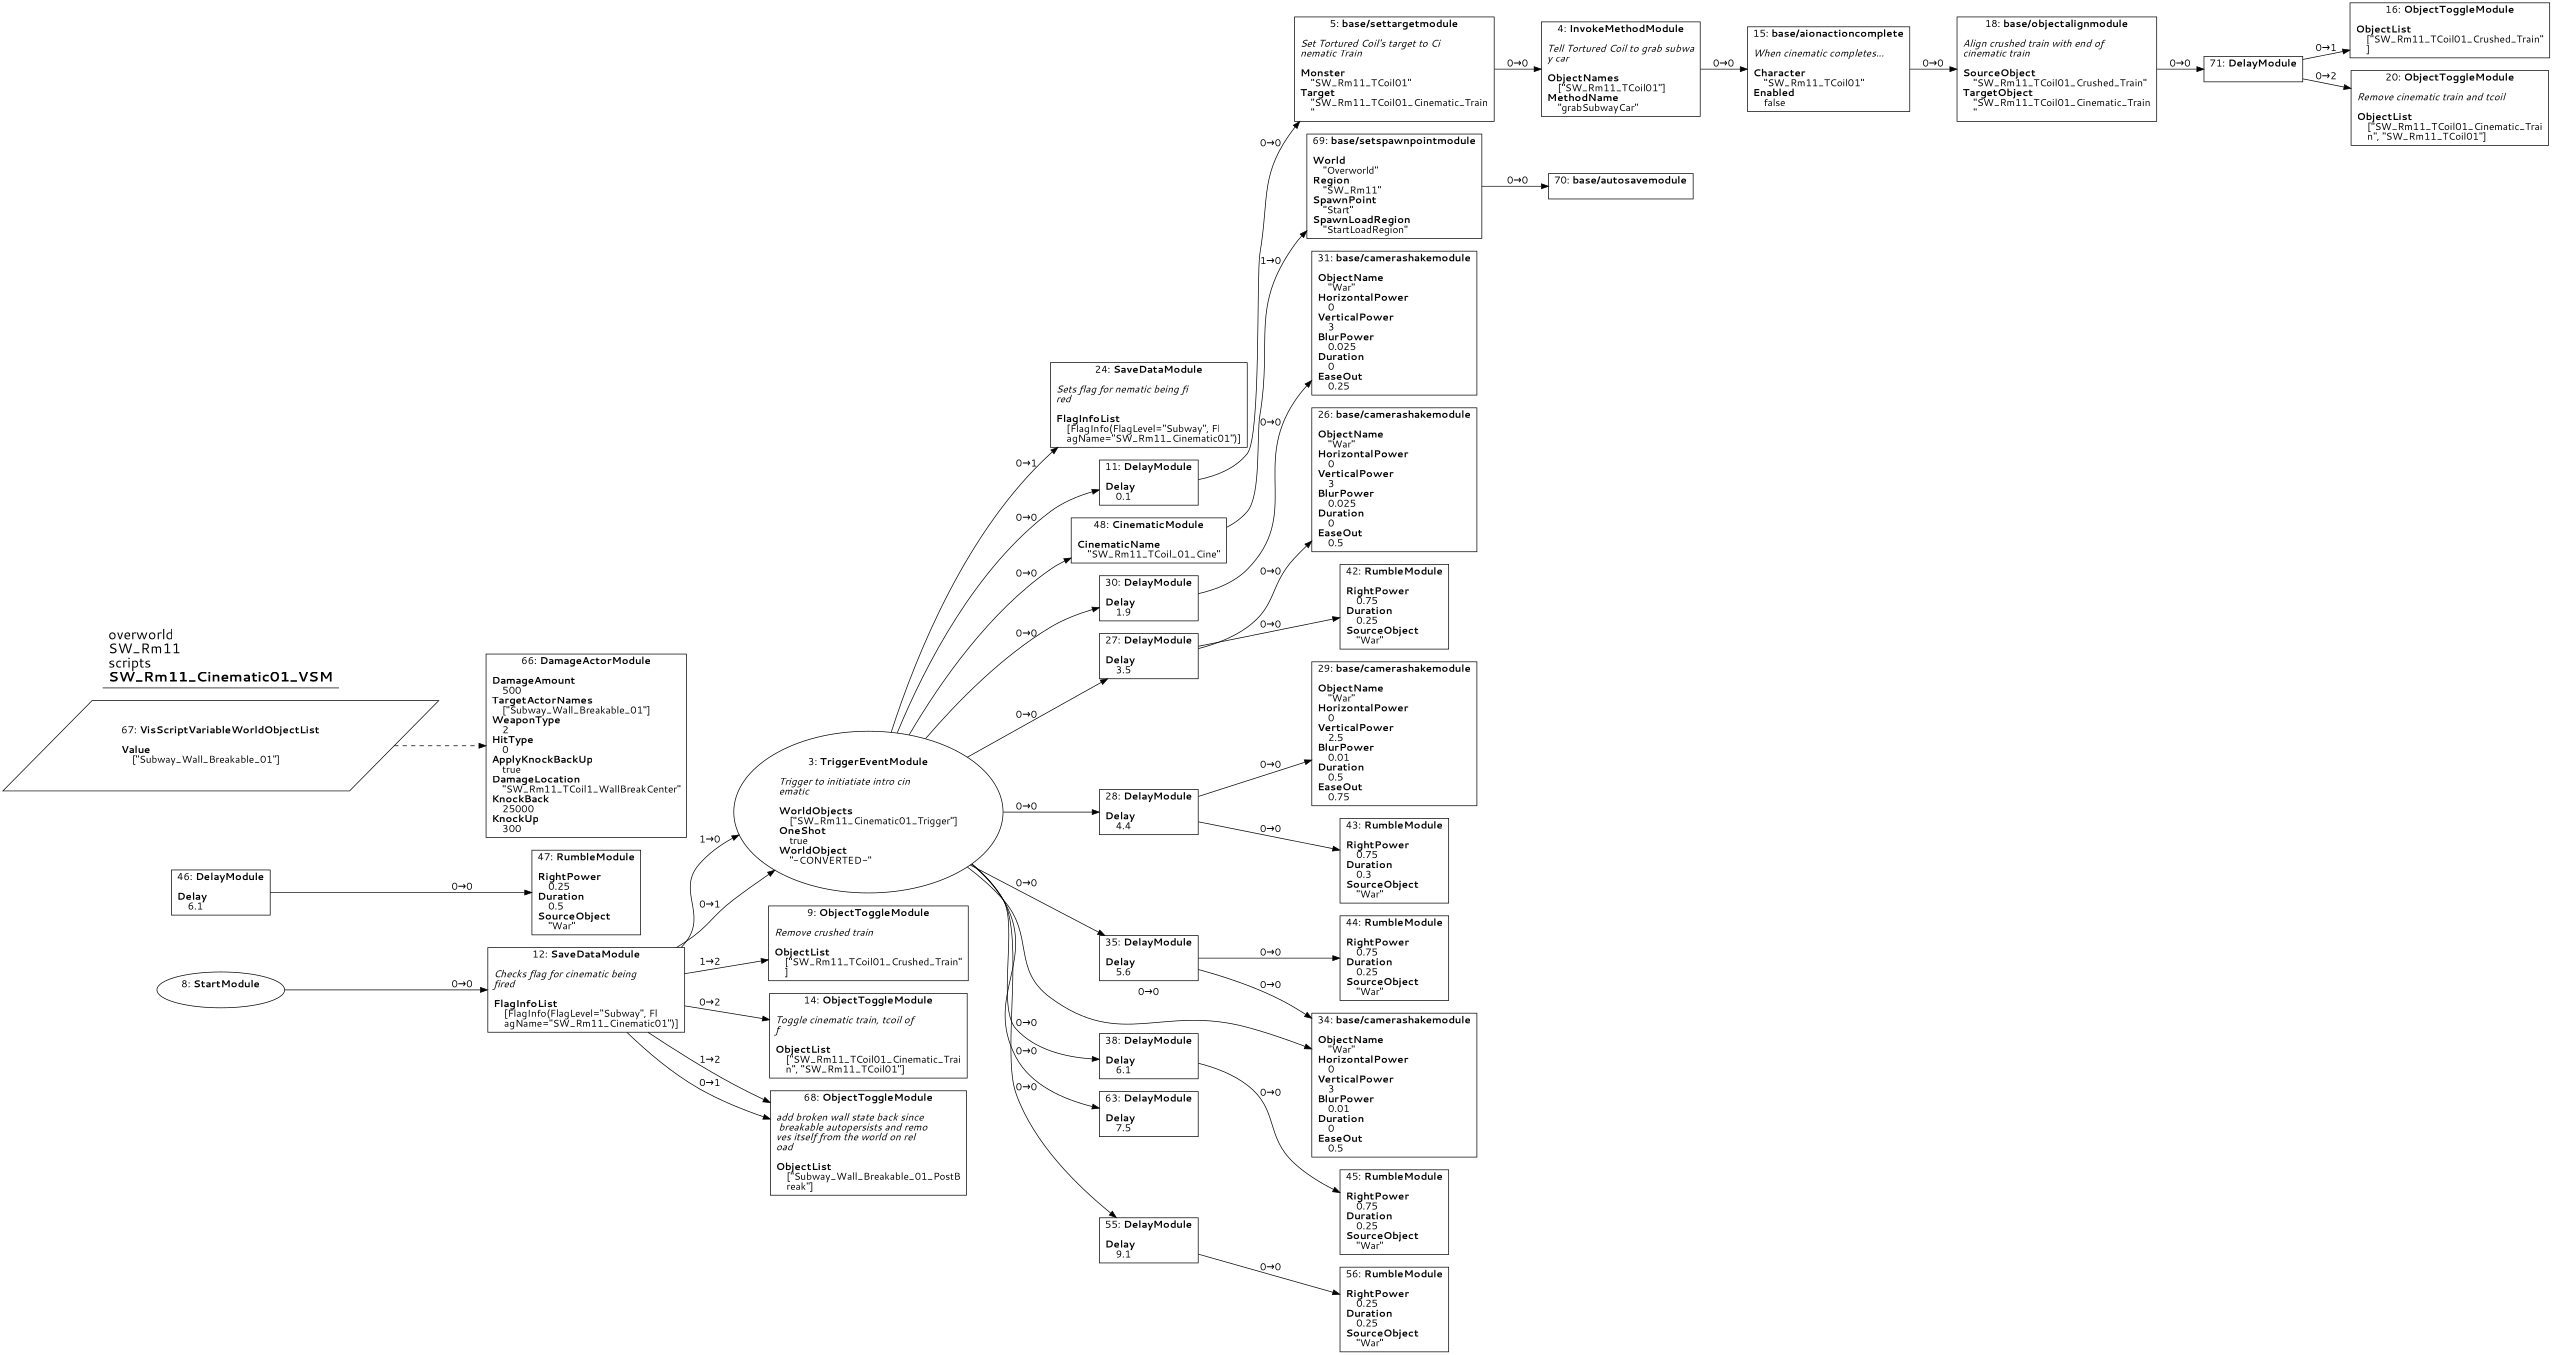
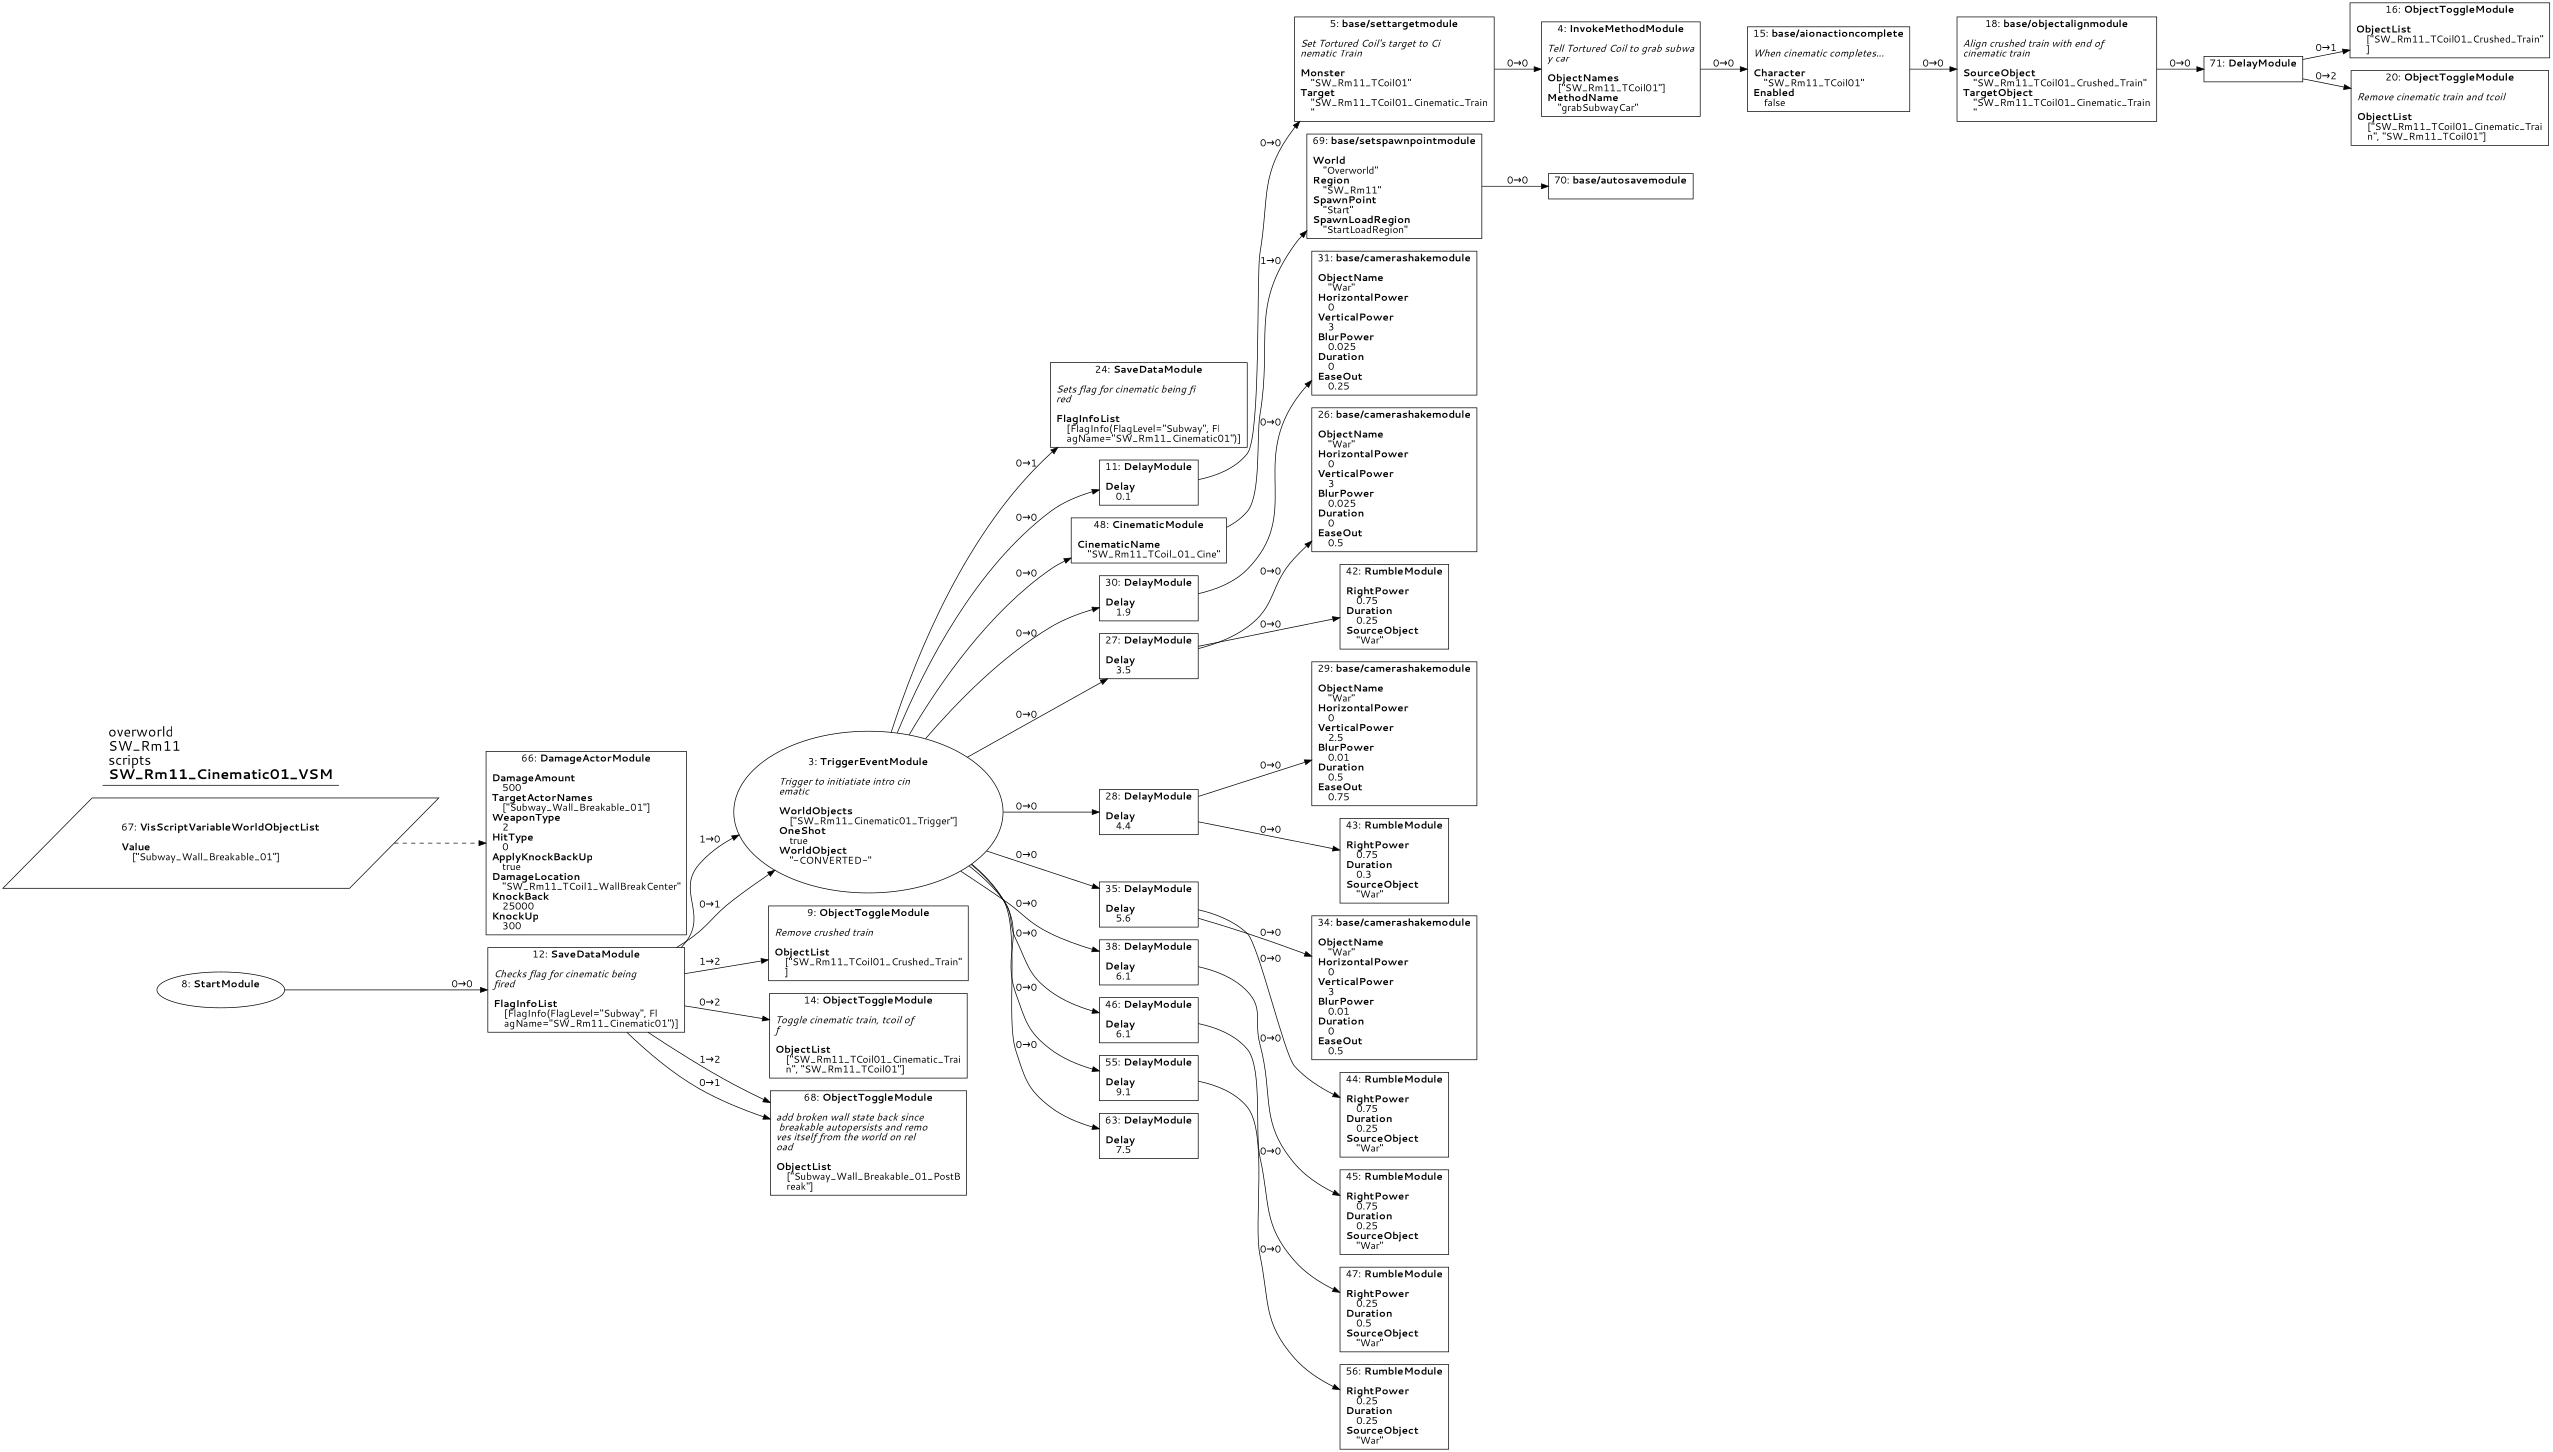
(1122, 389) -> (1126, 389)
(1097, 1021) -> (1020, 948)
